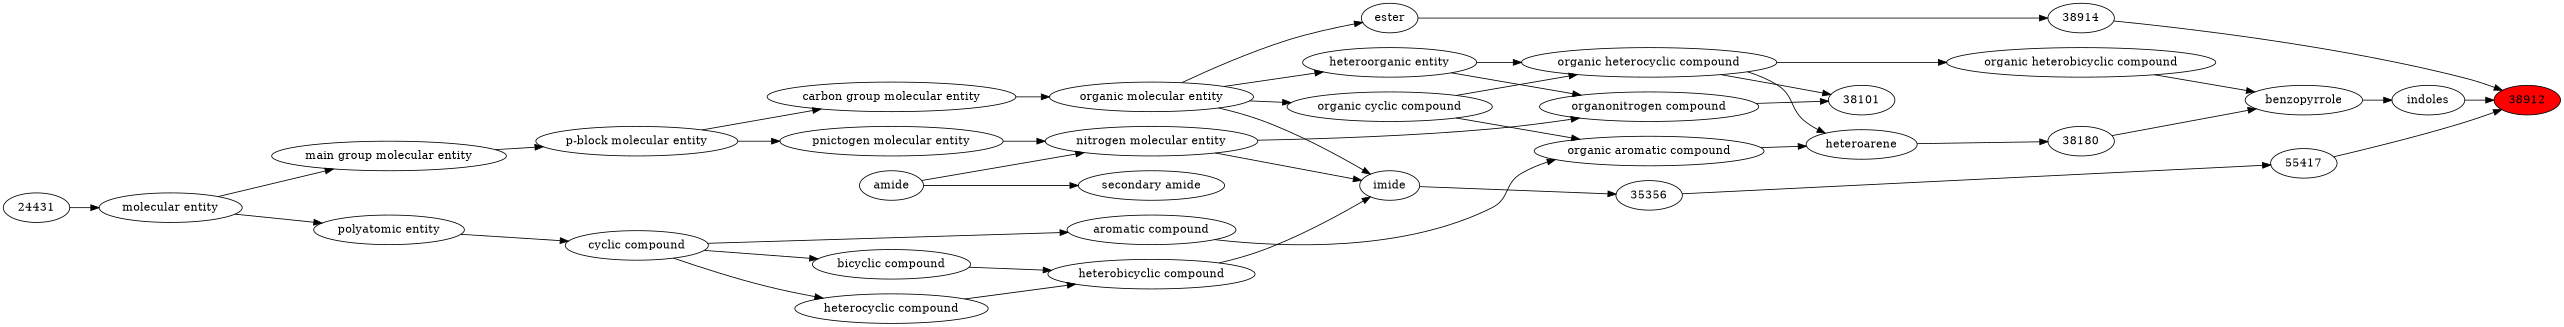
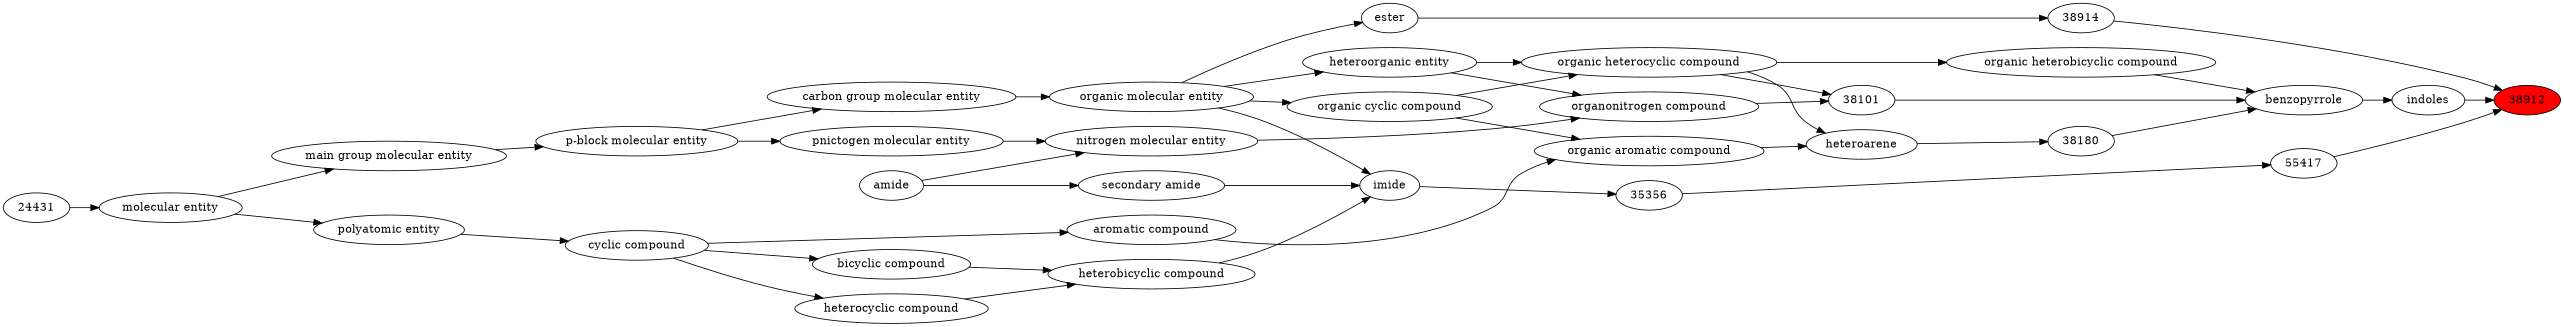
none -> (2066, 100)
(1284, 166) -> (1288, 186)
